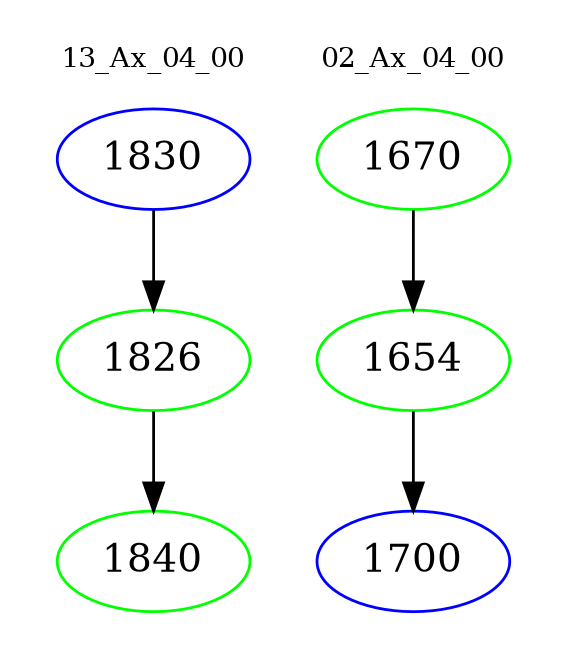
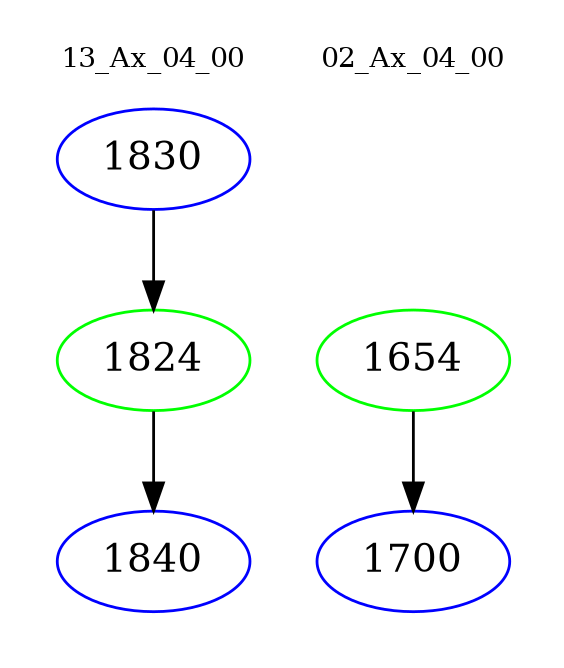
(413, 159) -> none
(154, 360) -> (154, 360)
(154, 561) -> (154, 561)
